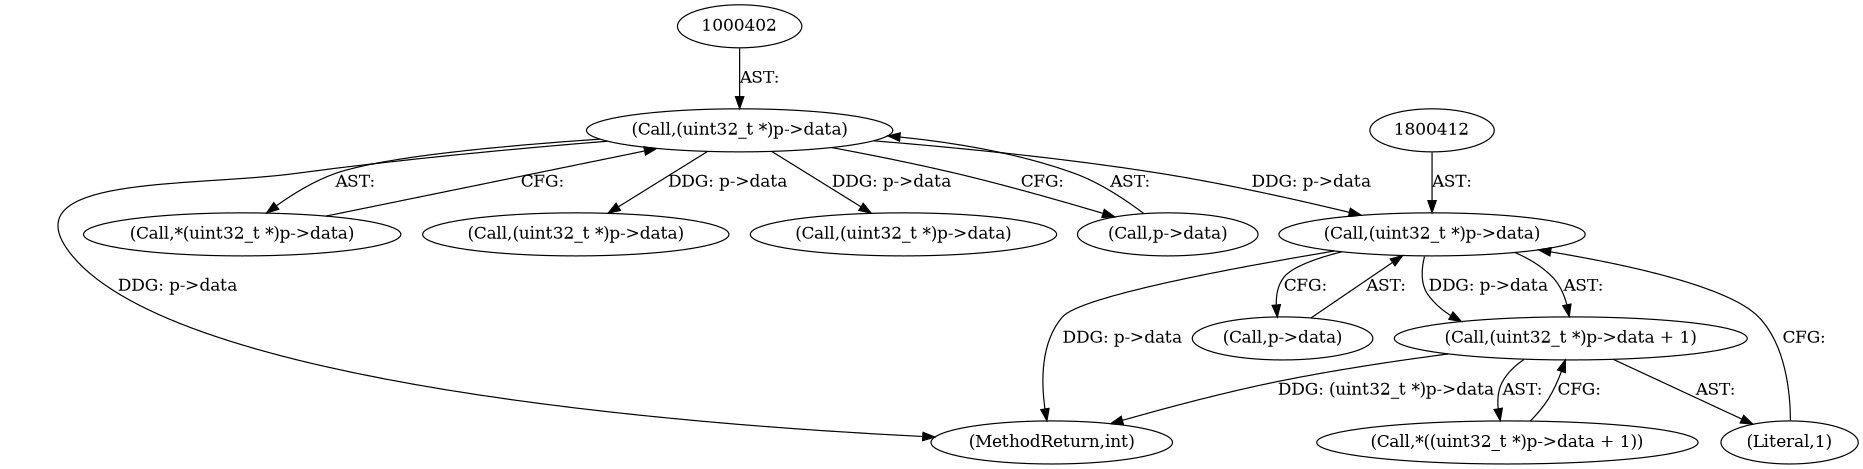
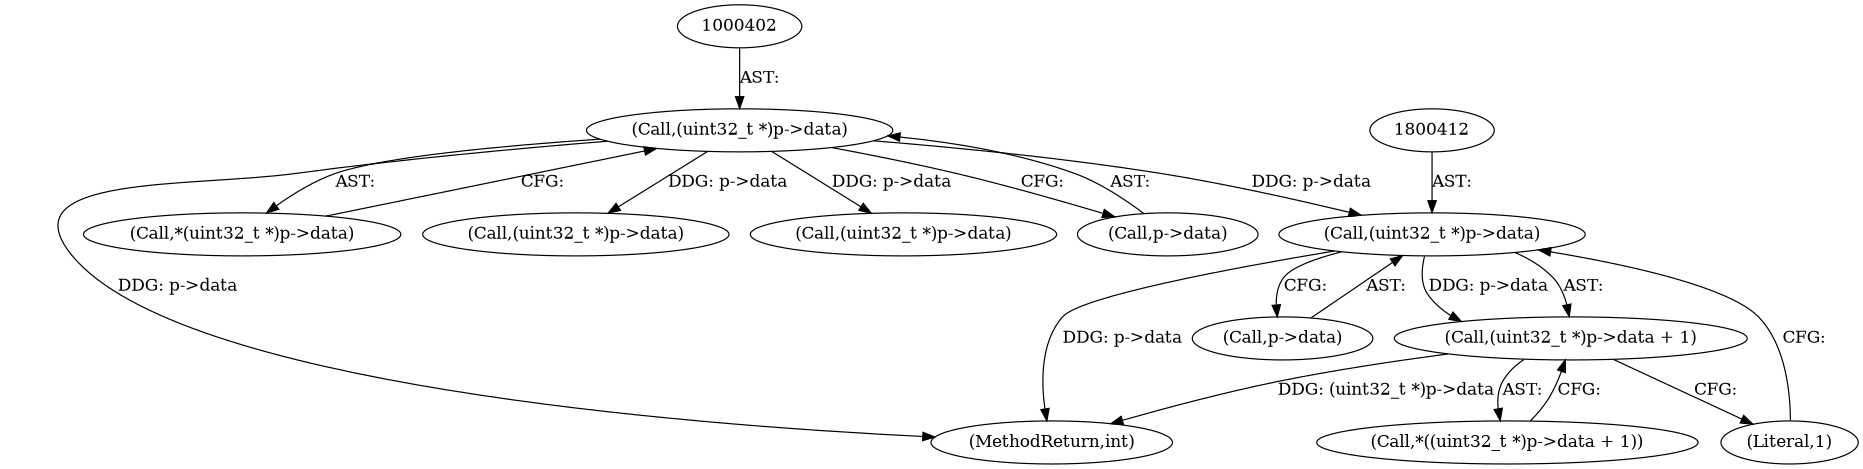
(1718, 390) -> (1718, 390)
